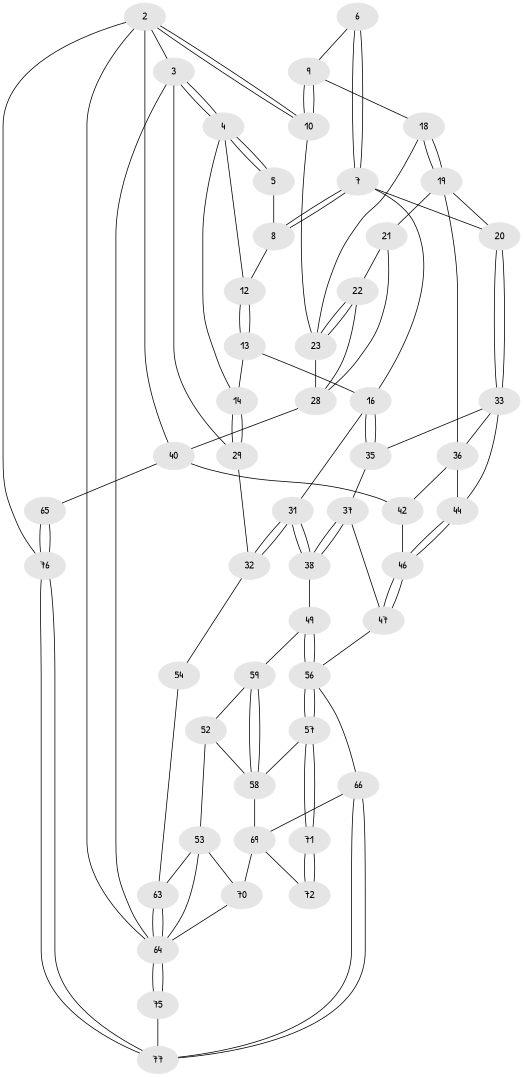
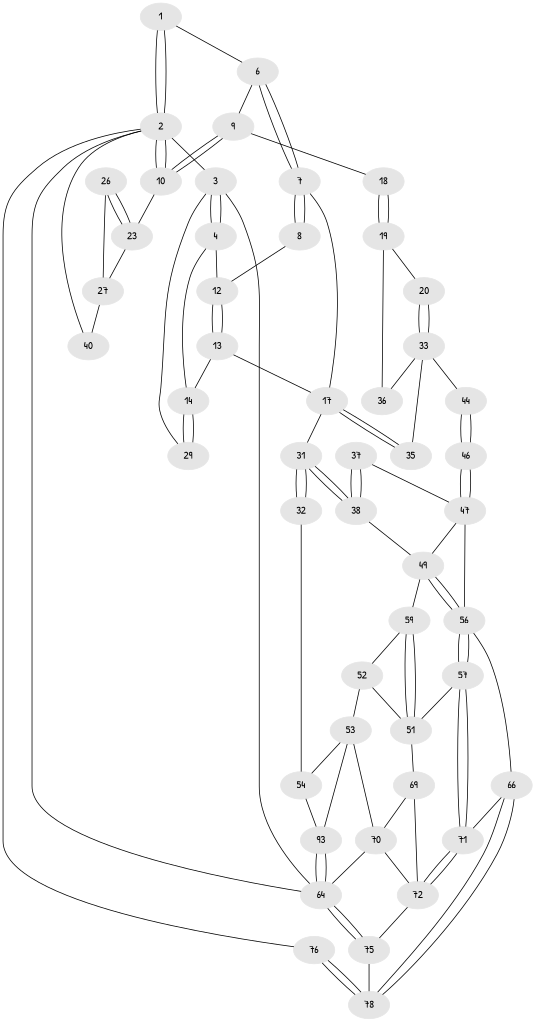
none -> (161, 17)
(274, 181) -> none
(429, 209) -> none
(354, 229) -> none
(387, 236) -> none
(358, 291) -> (106, 181)
(316, 401) -> (103, 291)
(371, 401) -> (327, 401)
(359, 483) -> none
(458, 484) -> none
(45, 511) -> none
(243, 511) -> none
(403, 511) -> none
none -> (444, 538)
(255, 785) -> (411, 730)
(299, 816) -> (487, 813)
none -> (397, 868)
(158, 895) -> (321, 840)
(189, 898) -> (326, 758)
none -> (393, 923)
(158, 1060) -> (369, 1005)
